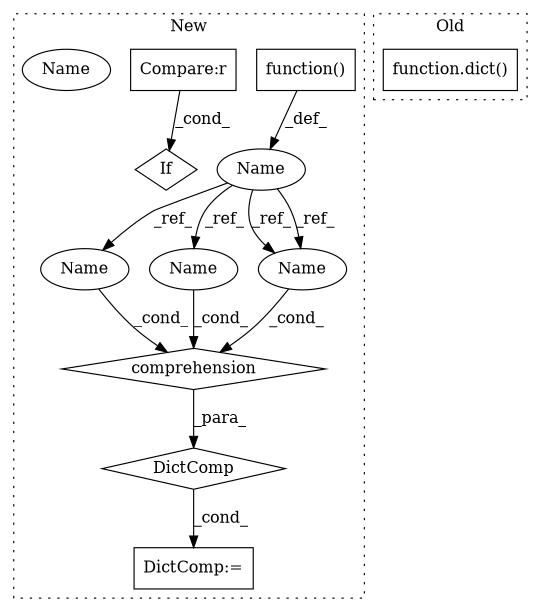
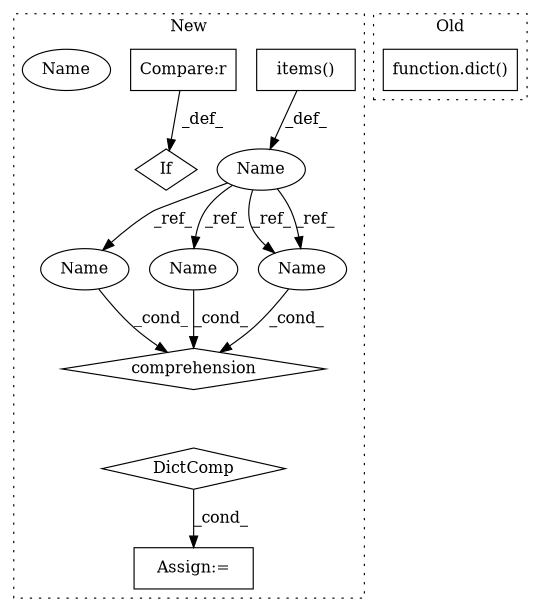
(306, 70) -> (306, 70)
(203, 120) -> (203, 120)
(194, 413) -> none
(194, 568) -> (194, 568)
